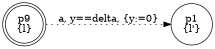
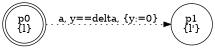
(24, 24) -> (24, 24)
